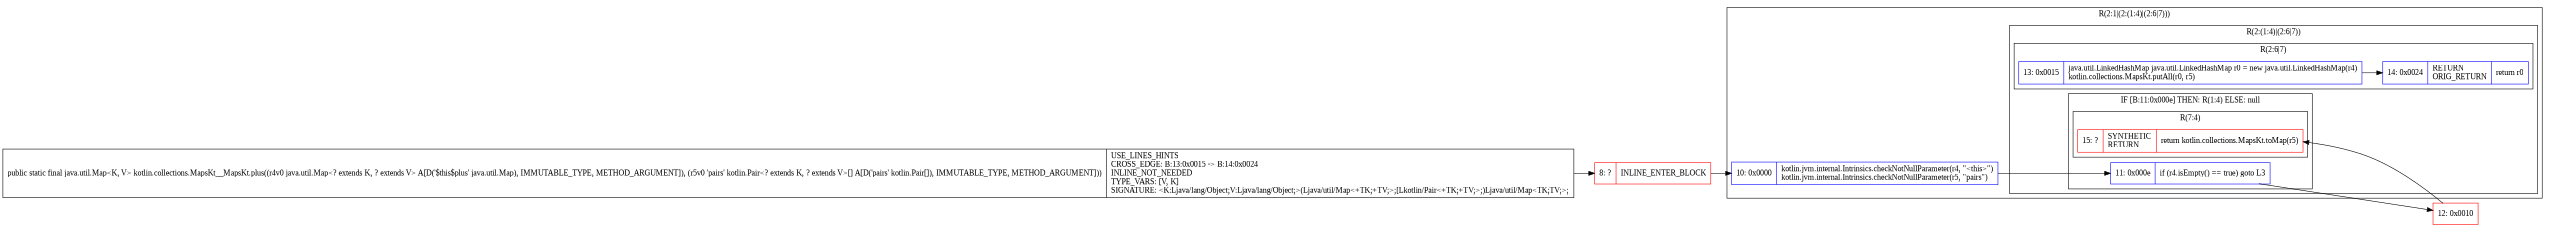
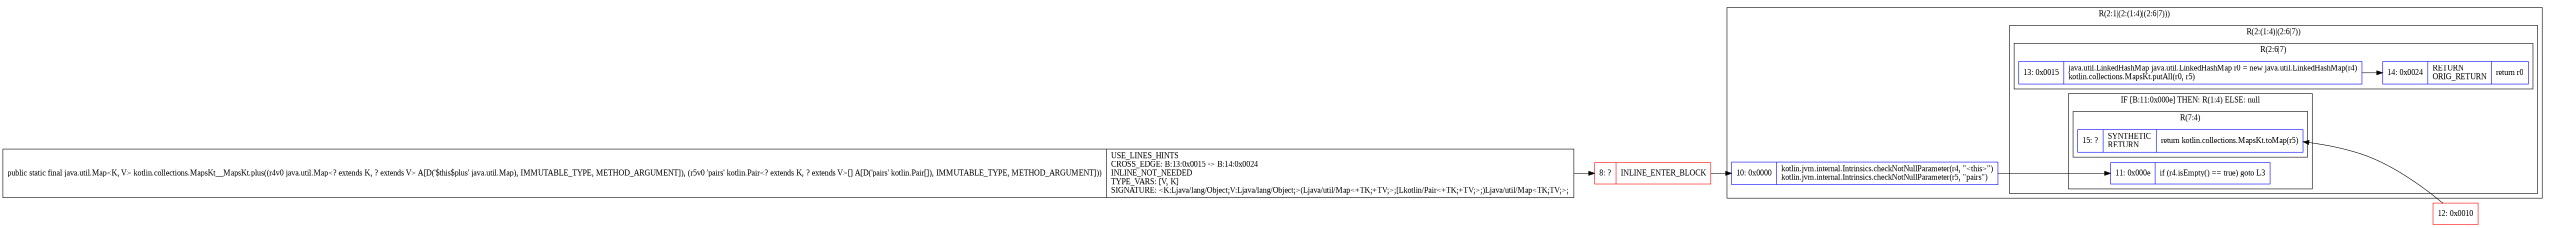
(2190, 141) -> (2190, 141)
(2377, 202) -> none
